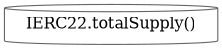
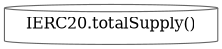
(111, 24) -> (111, 24)
